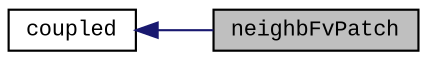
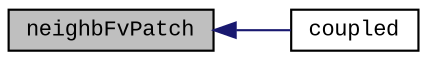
(186, 30) -> (264, 30)
